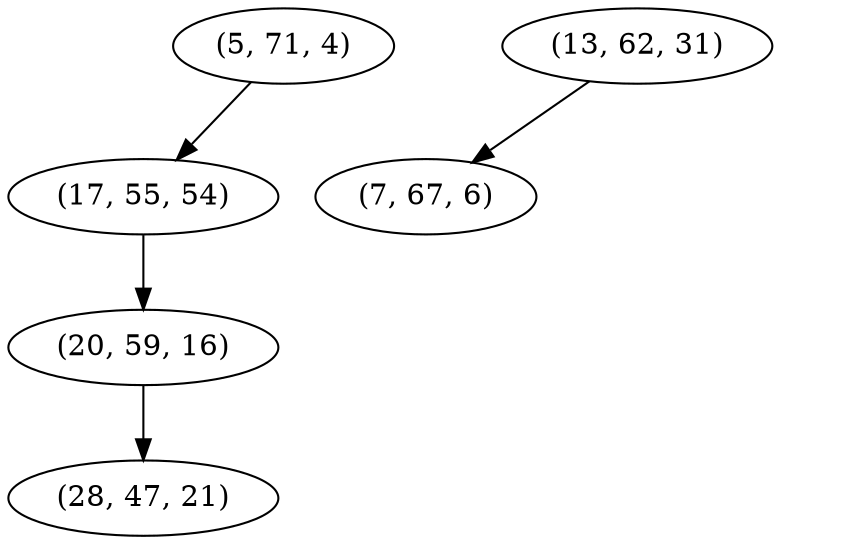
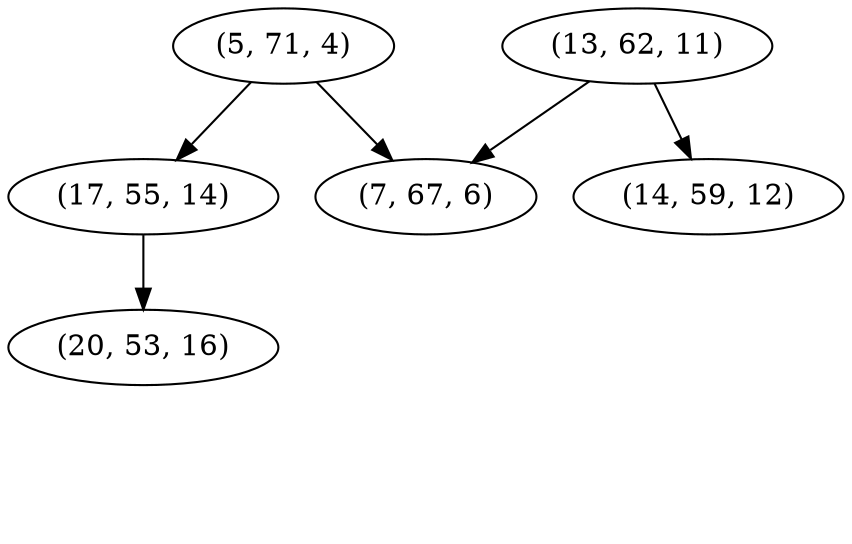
(637, 46) -> (637, 46)
none -> (347, 113)
(143, 197) -> (143, 197)
none -> (708, 197)
(143, 347) -> (143, 347)
(143, 498) -> none
